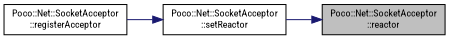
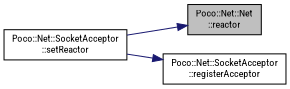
(140, 20) -> (140, 56)
(384, 20) -> (225, 20)
